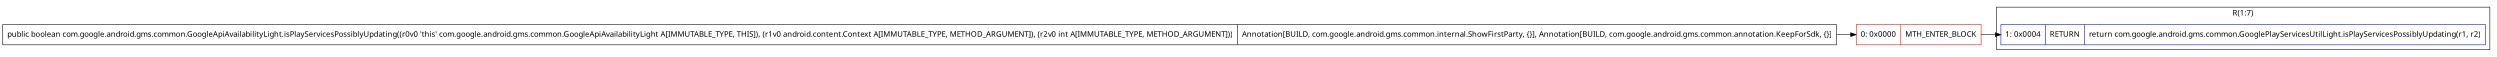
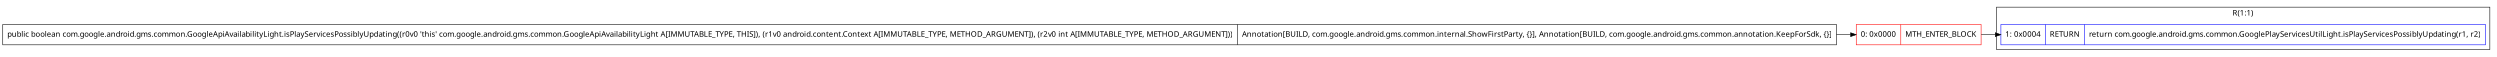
(2243, 13) -> (2243, 13)
